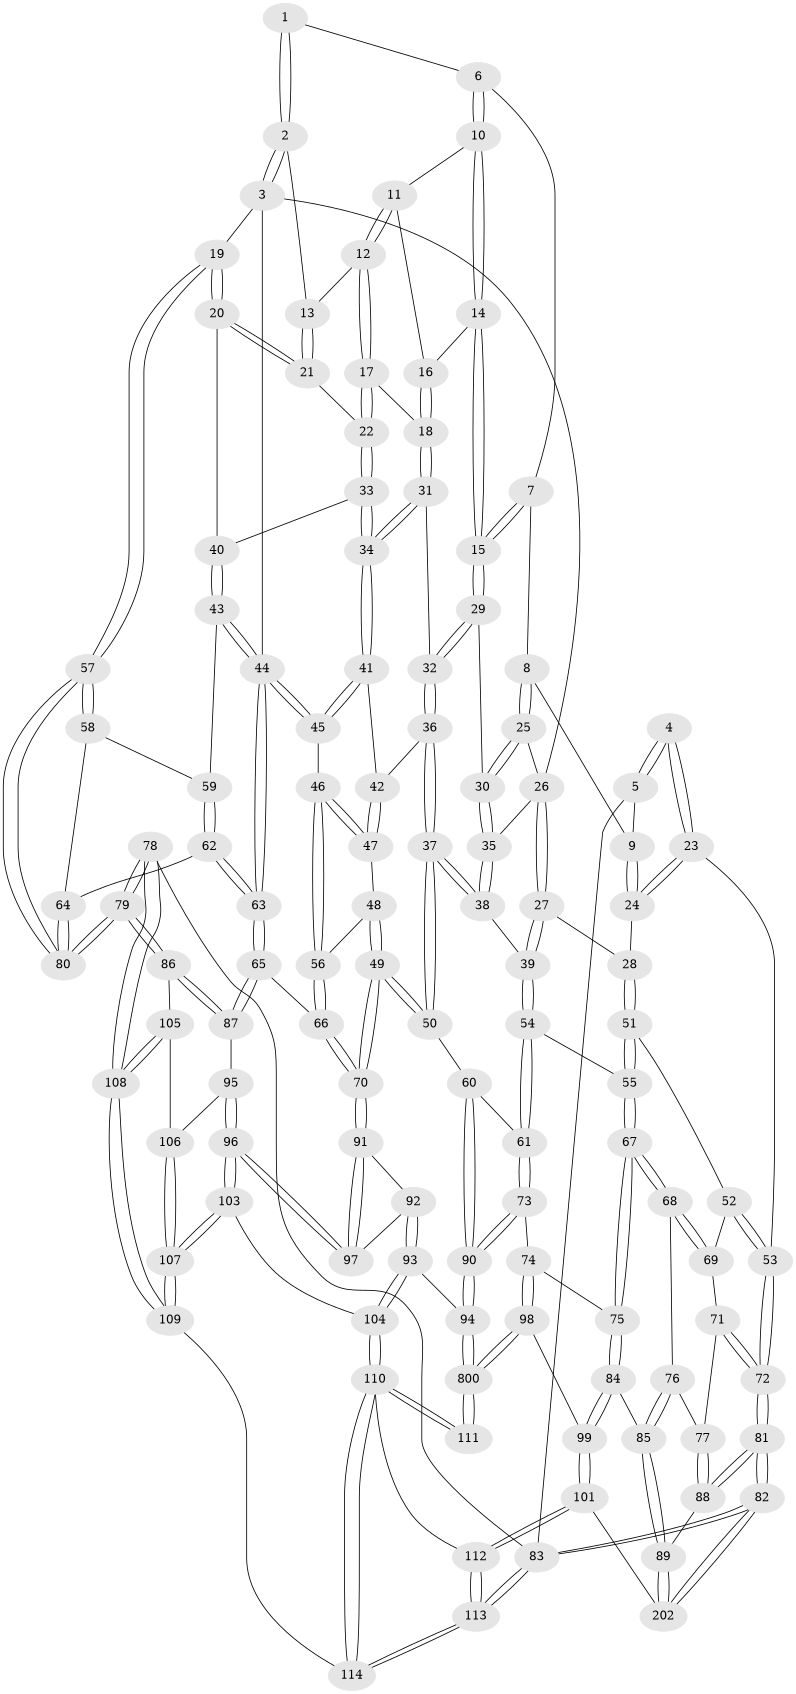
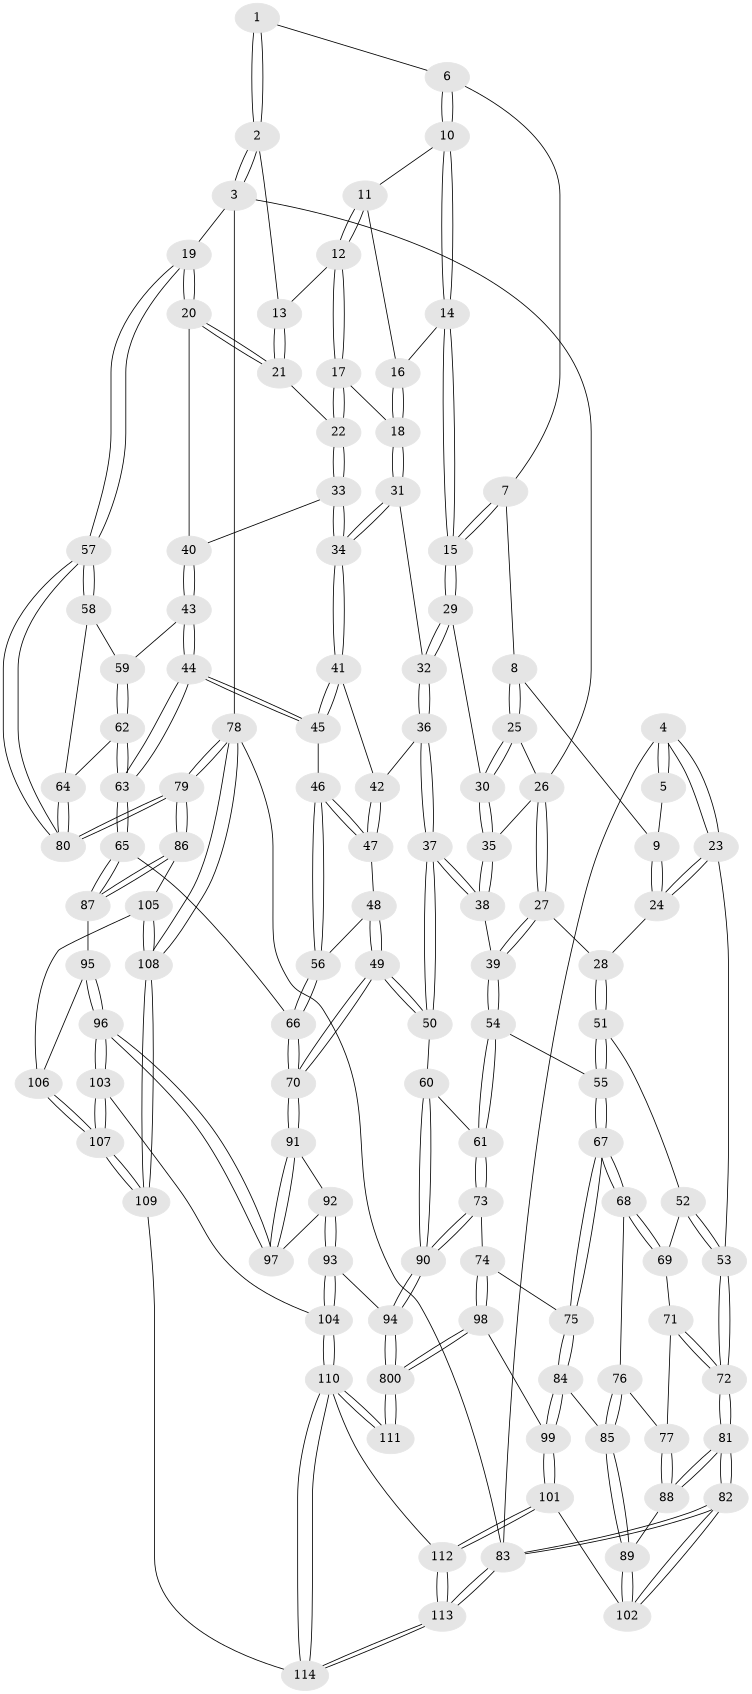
(262, 432) -> (234, 462)
(572, 1168) -> (539, 1133)
(664, 1616) -> (627, 1616)
